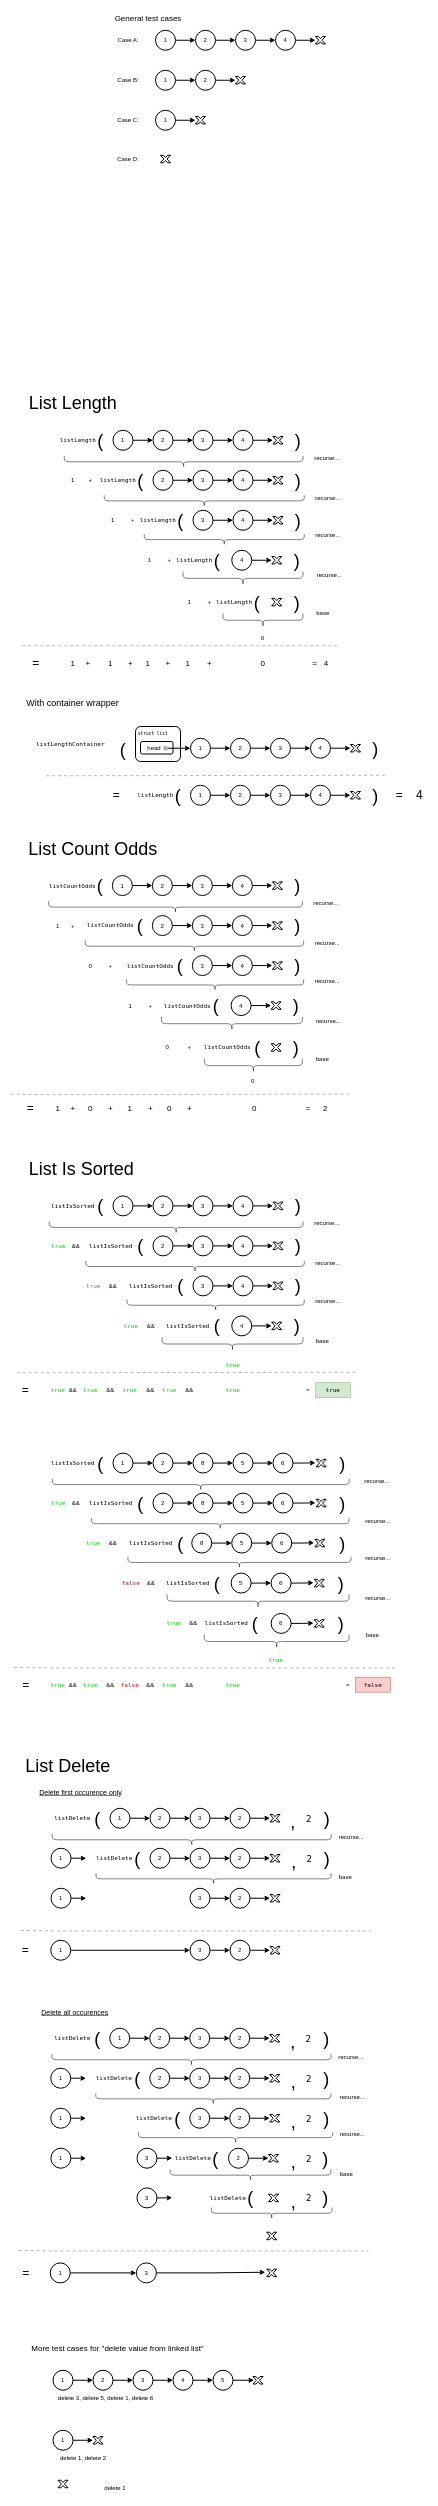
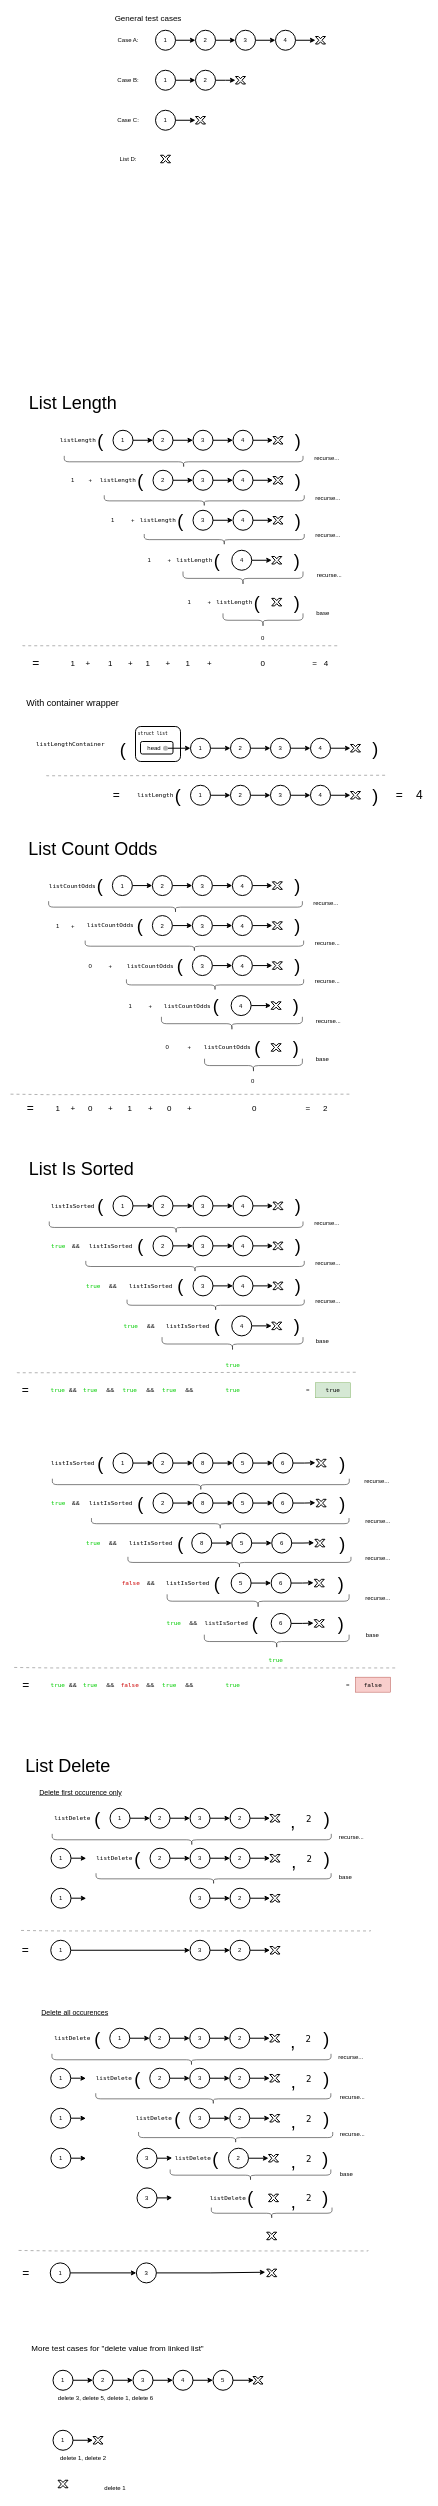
(128, 159) -> (128, 159)
